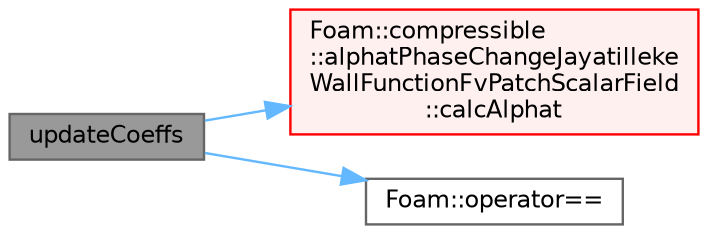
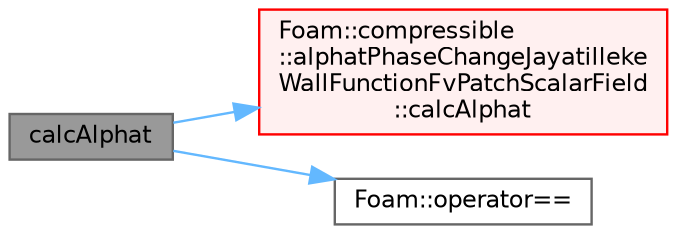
(107, 137) -> (91, 137)
